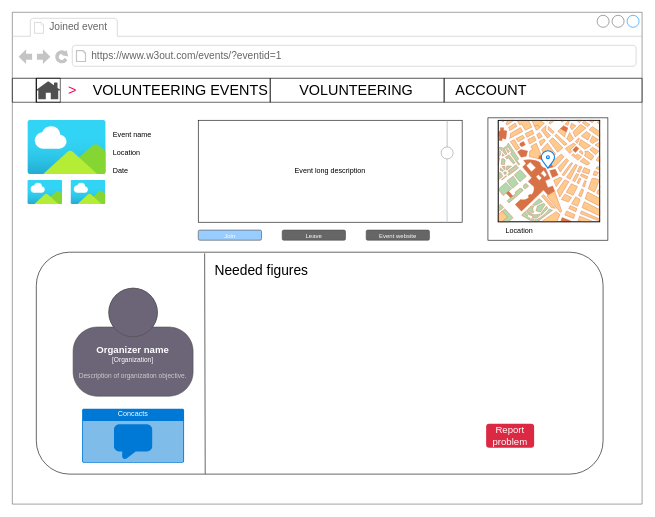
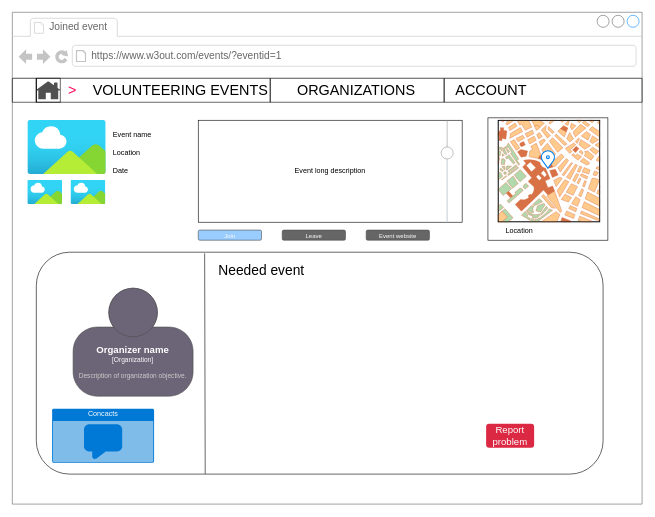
(356, 90) -> (356, 90)
(262, 270) -> (262, 270)
(133, 436) -> (103, 436)
